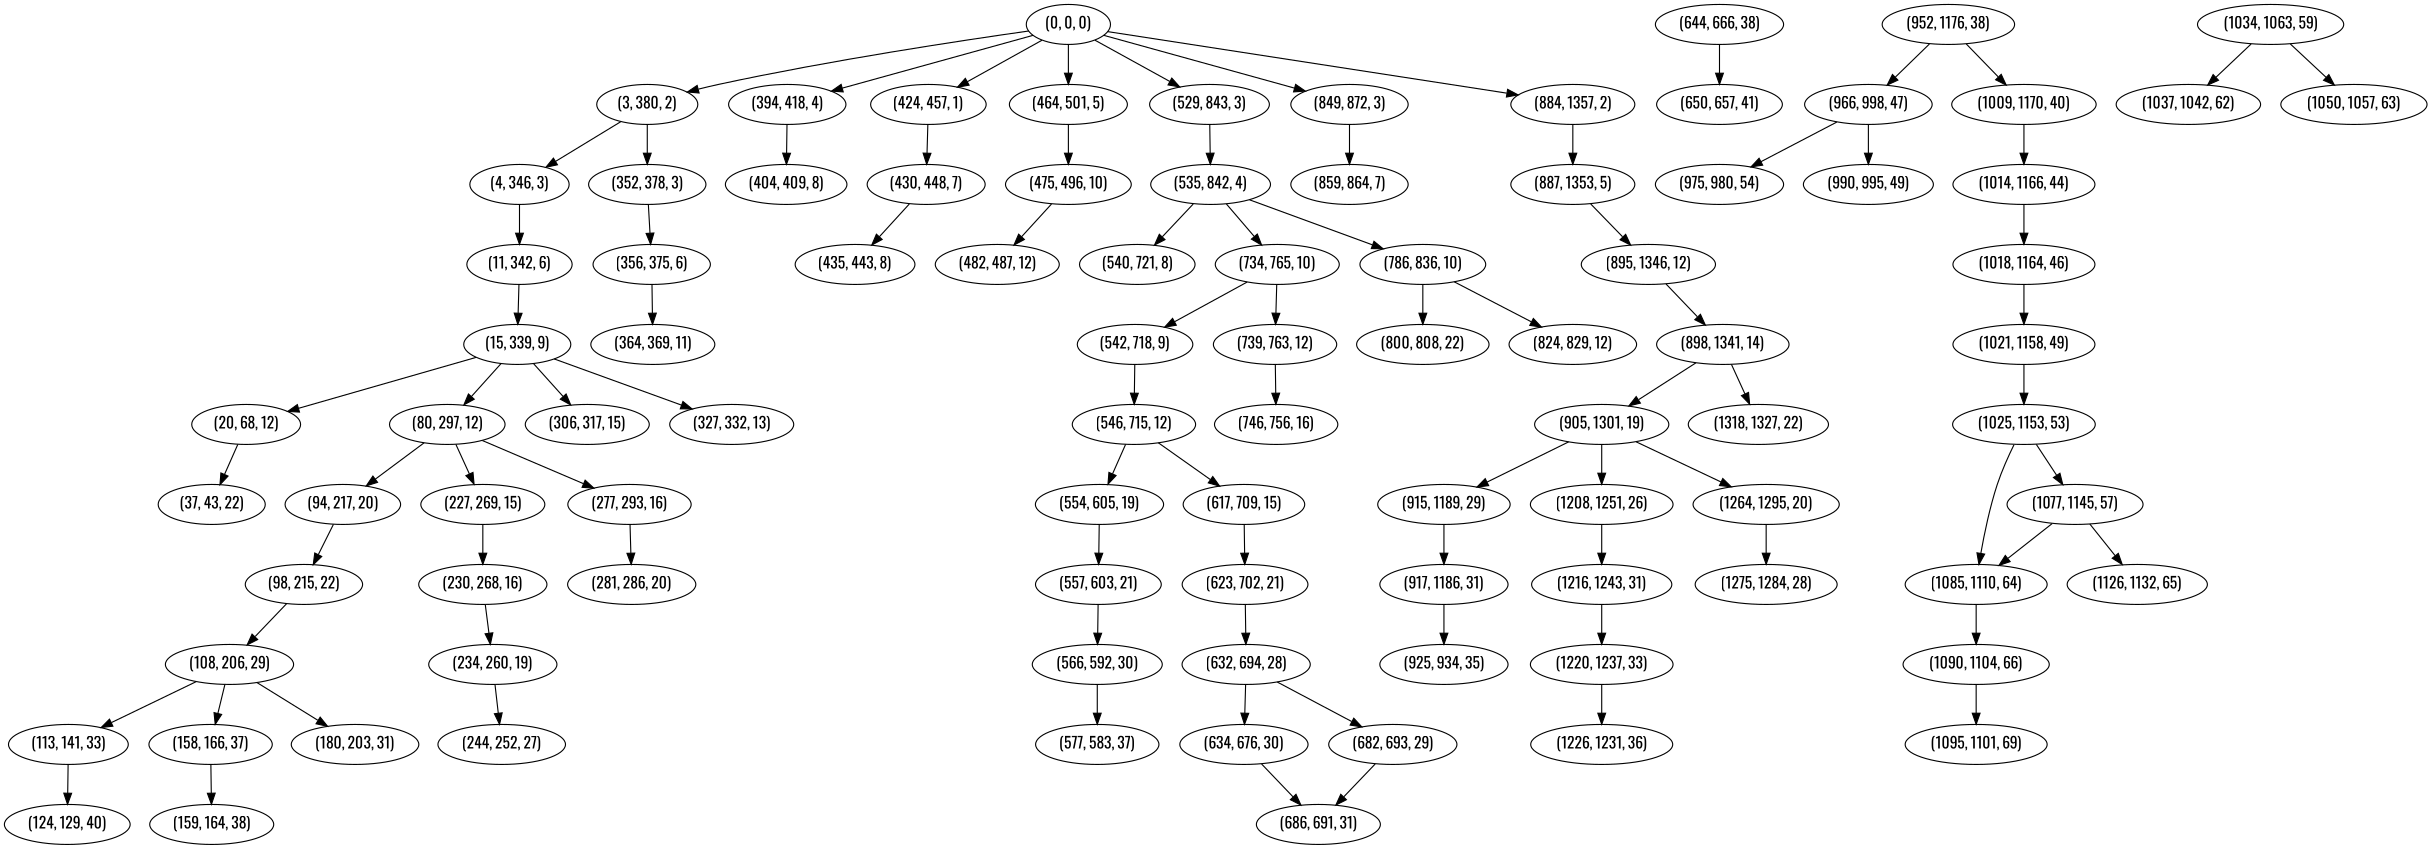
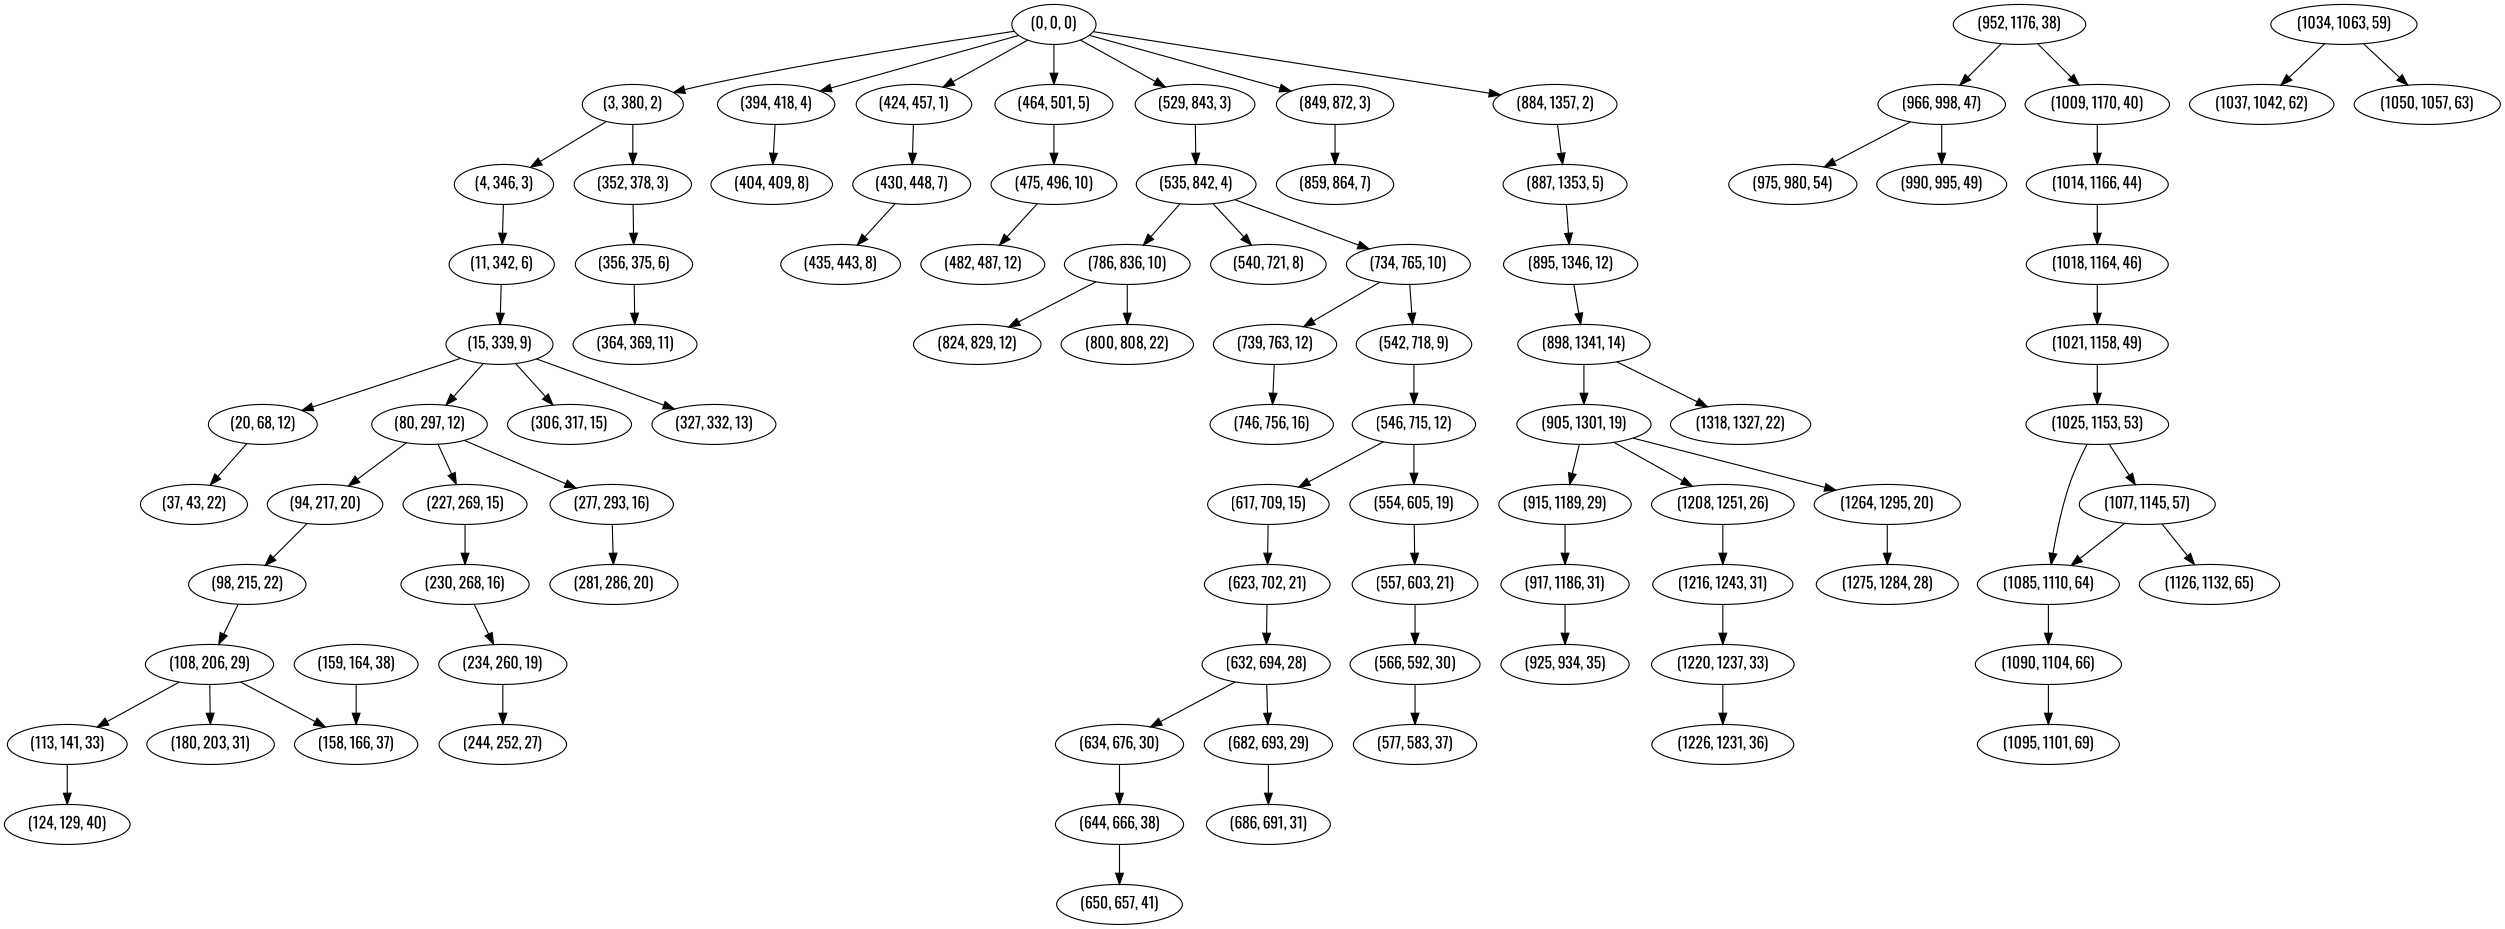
(211, 779) -> (356, 699)
(1277, 780) -> (1119, 779)
